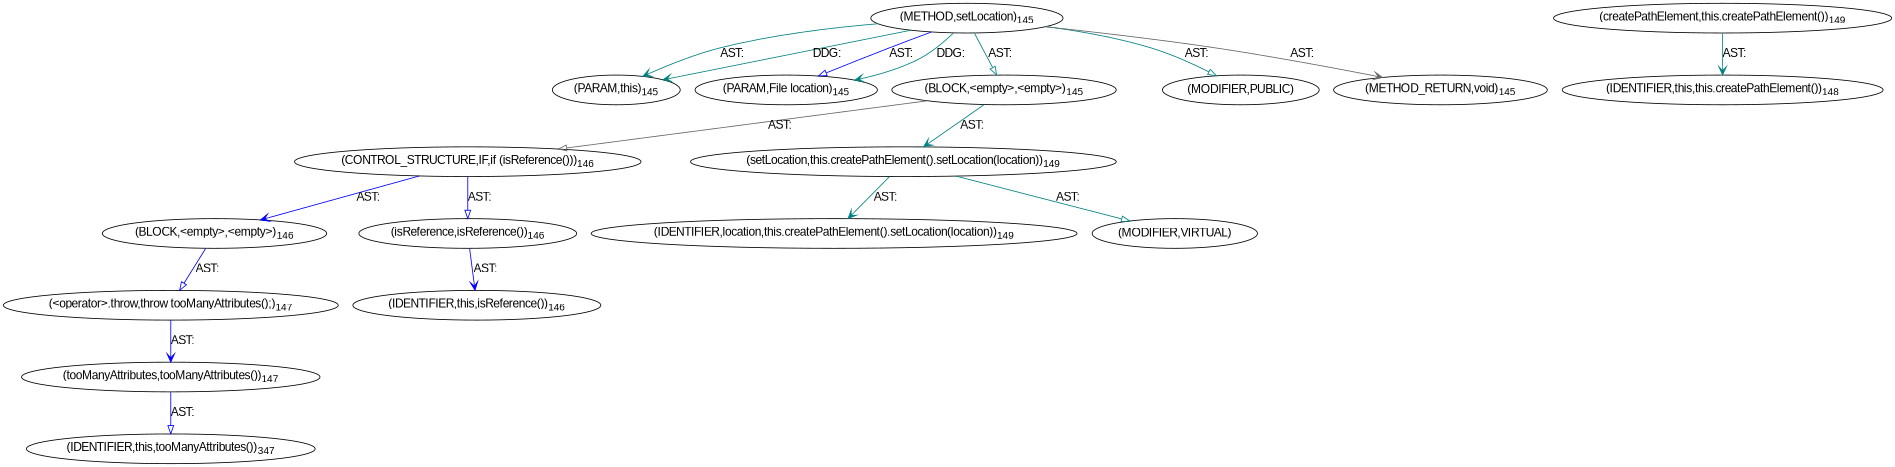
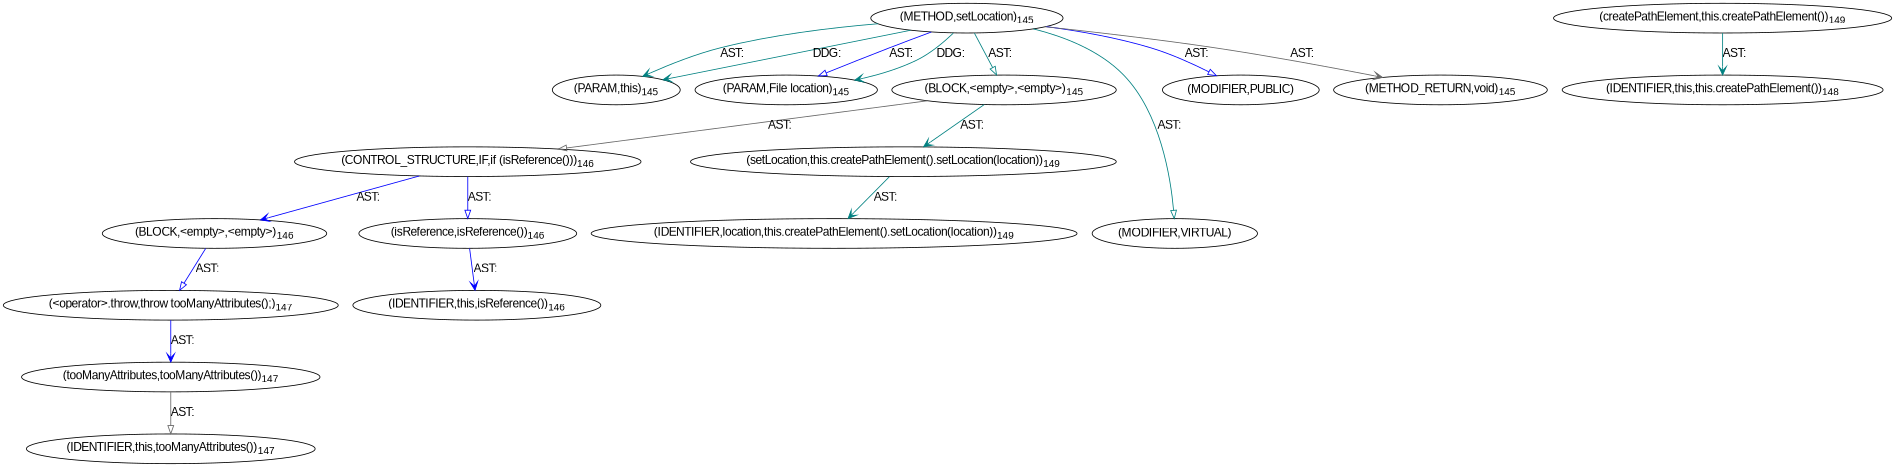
(1130, 42) -> (1130, 42)
(1039, 198) -> (1137, 92)
(171, 409) -> (171, 409)
(266, 448) -> (266, 448)
